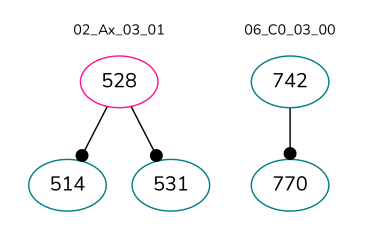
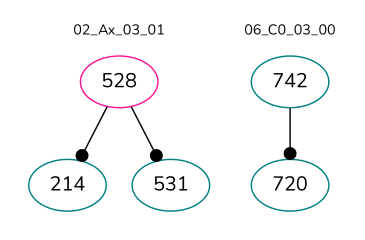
(67, 185) -> (67, 185)
(290, 185) -> (290, 185)
